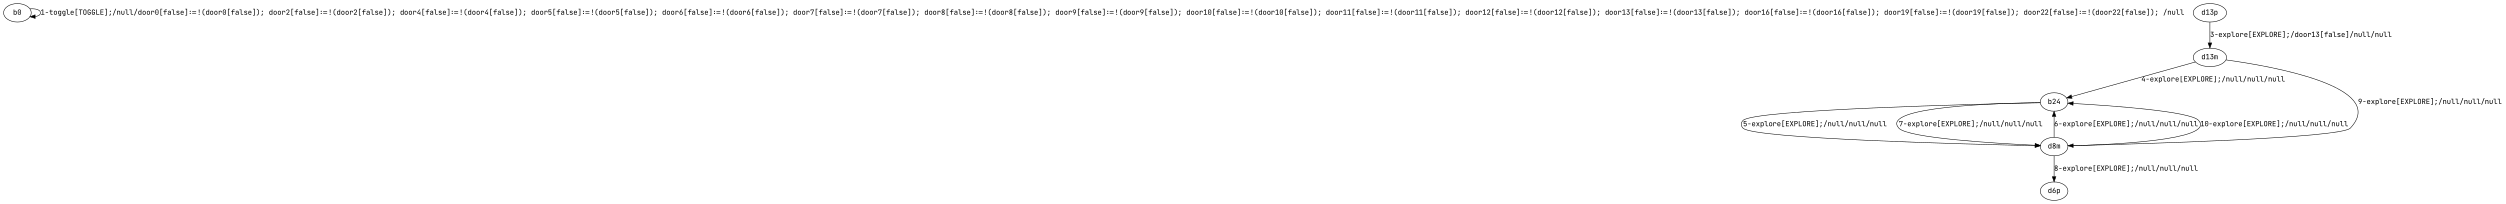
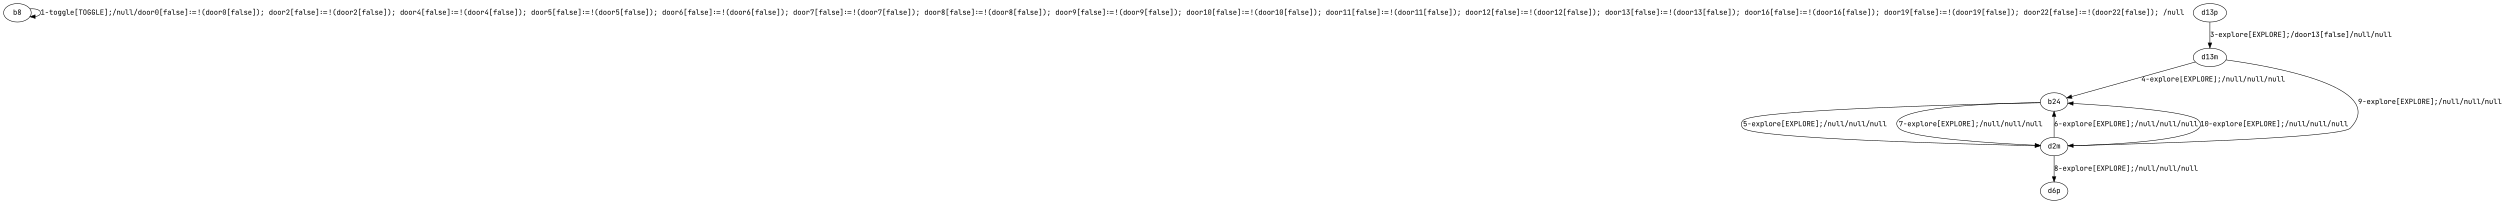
(17, 13) -> (17, 13)
(2054, 147) -> (2054, 147)
